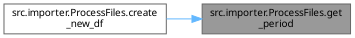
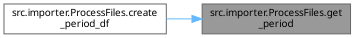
(85, 19) -> (85, 19)
